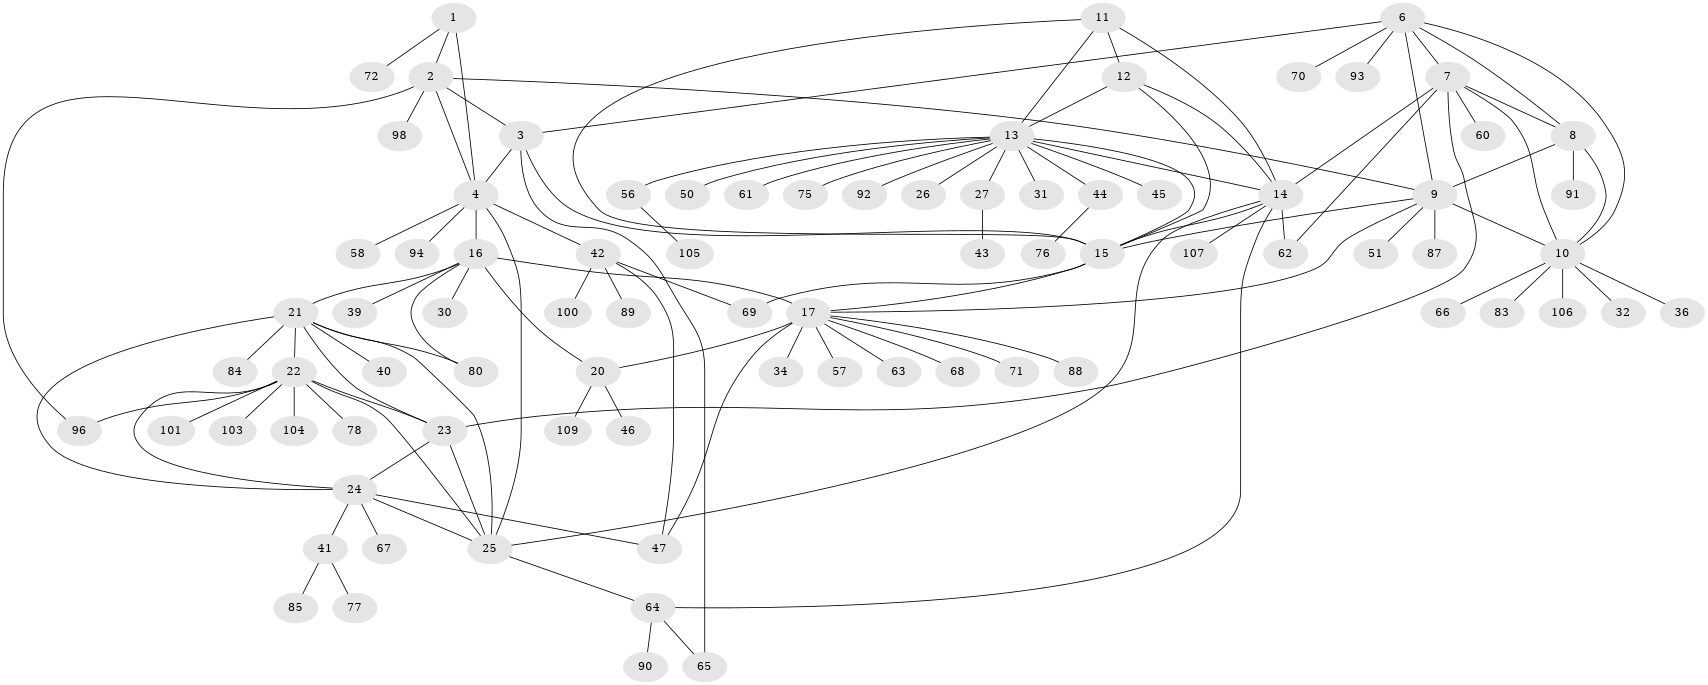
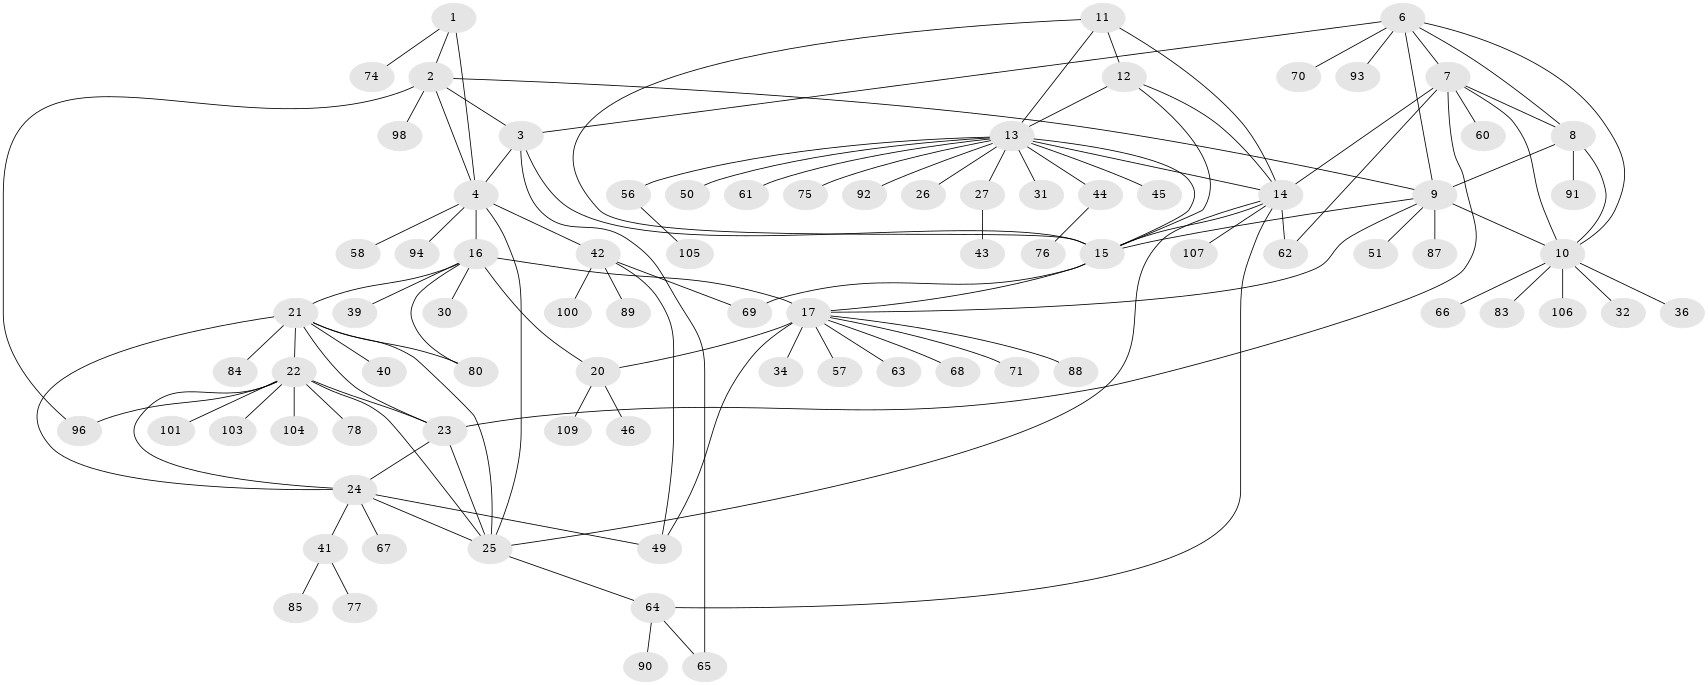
(372, 77) -> (372, 77)
(660, 549) -> (660, 549)
